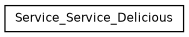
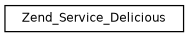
(94, 19) -> (94, 19)
